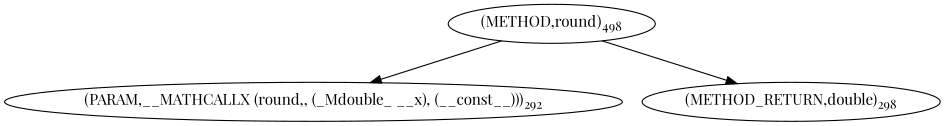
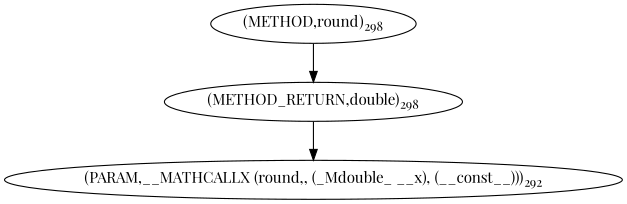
(612, 22) -> (374, 22)
(441, 60) -> (313, 136)
